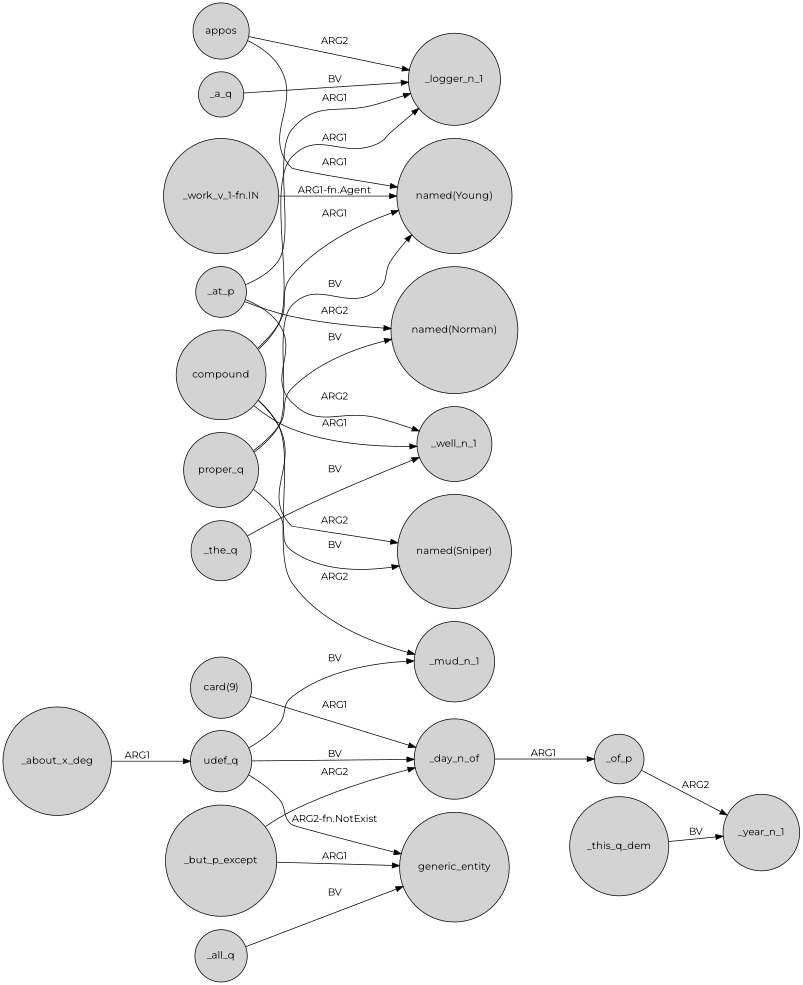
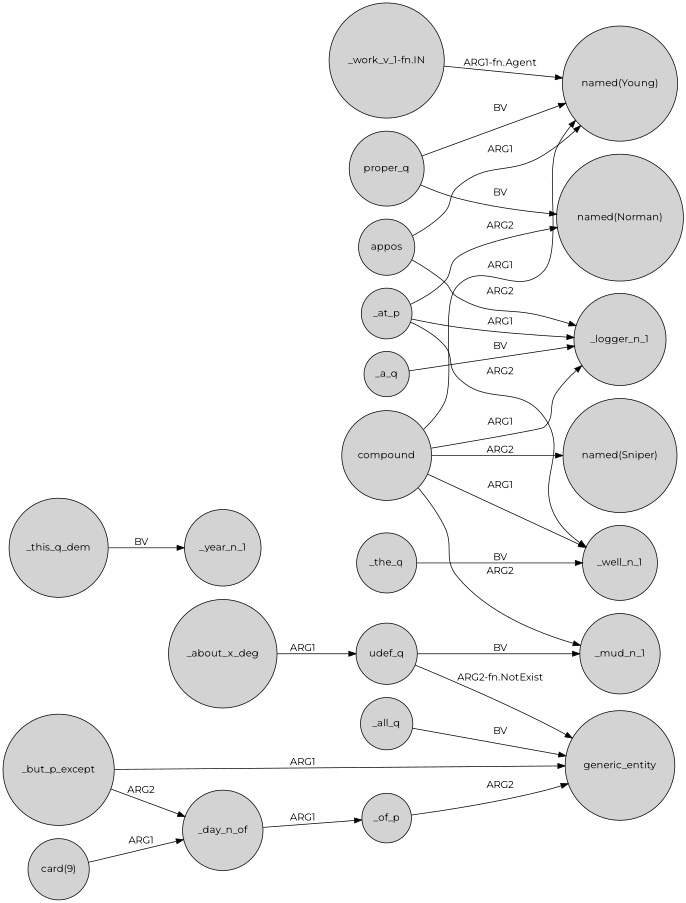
(304, 558) -> none
(329, 760) -> none
(681, 791) -> (487, 803)
